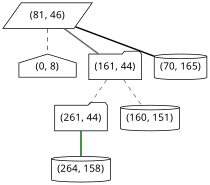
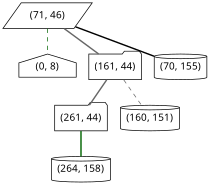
(48, 16) -> (48, 16)
(181, 67) -> (181, 67)
(98, 93) -> (98, 93)
